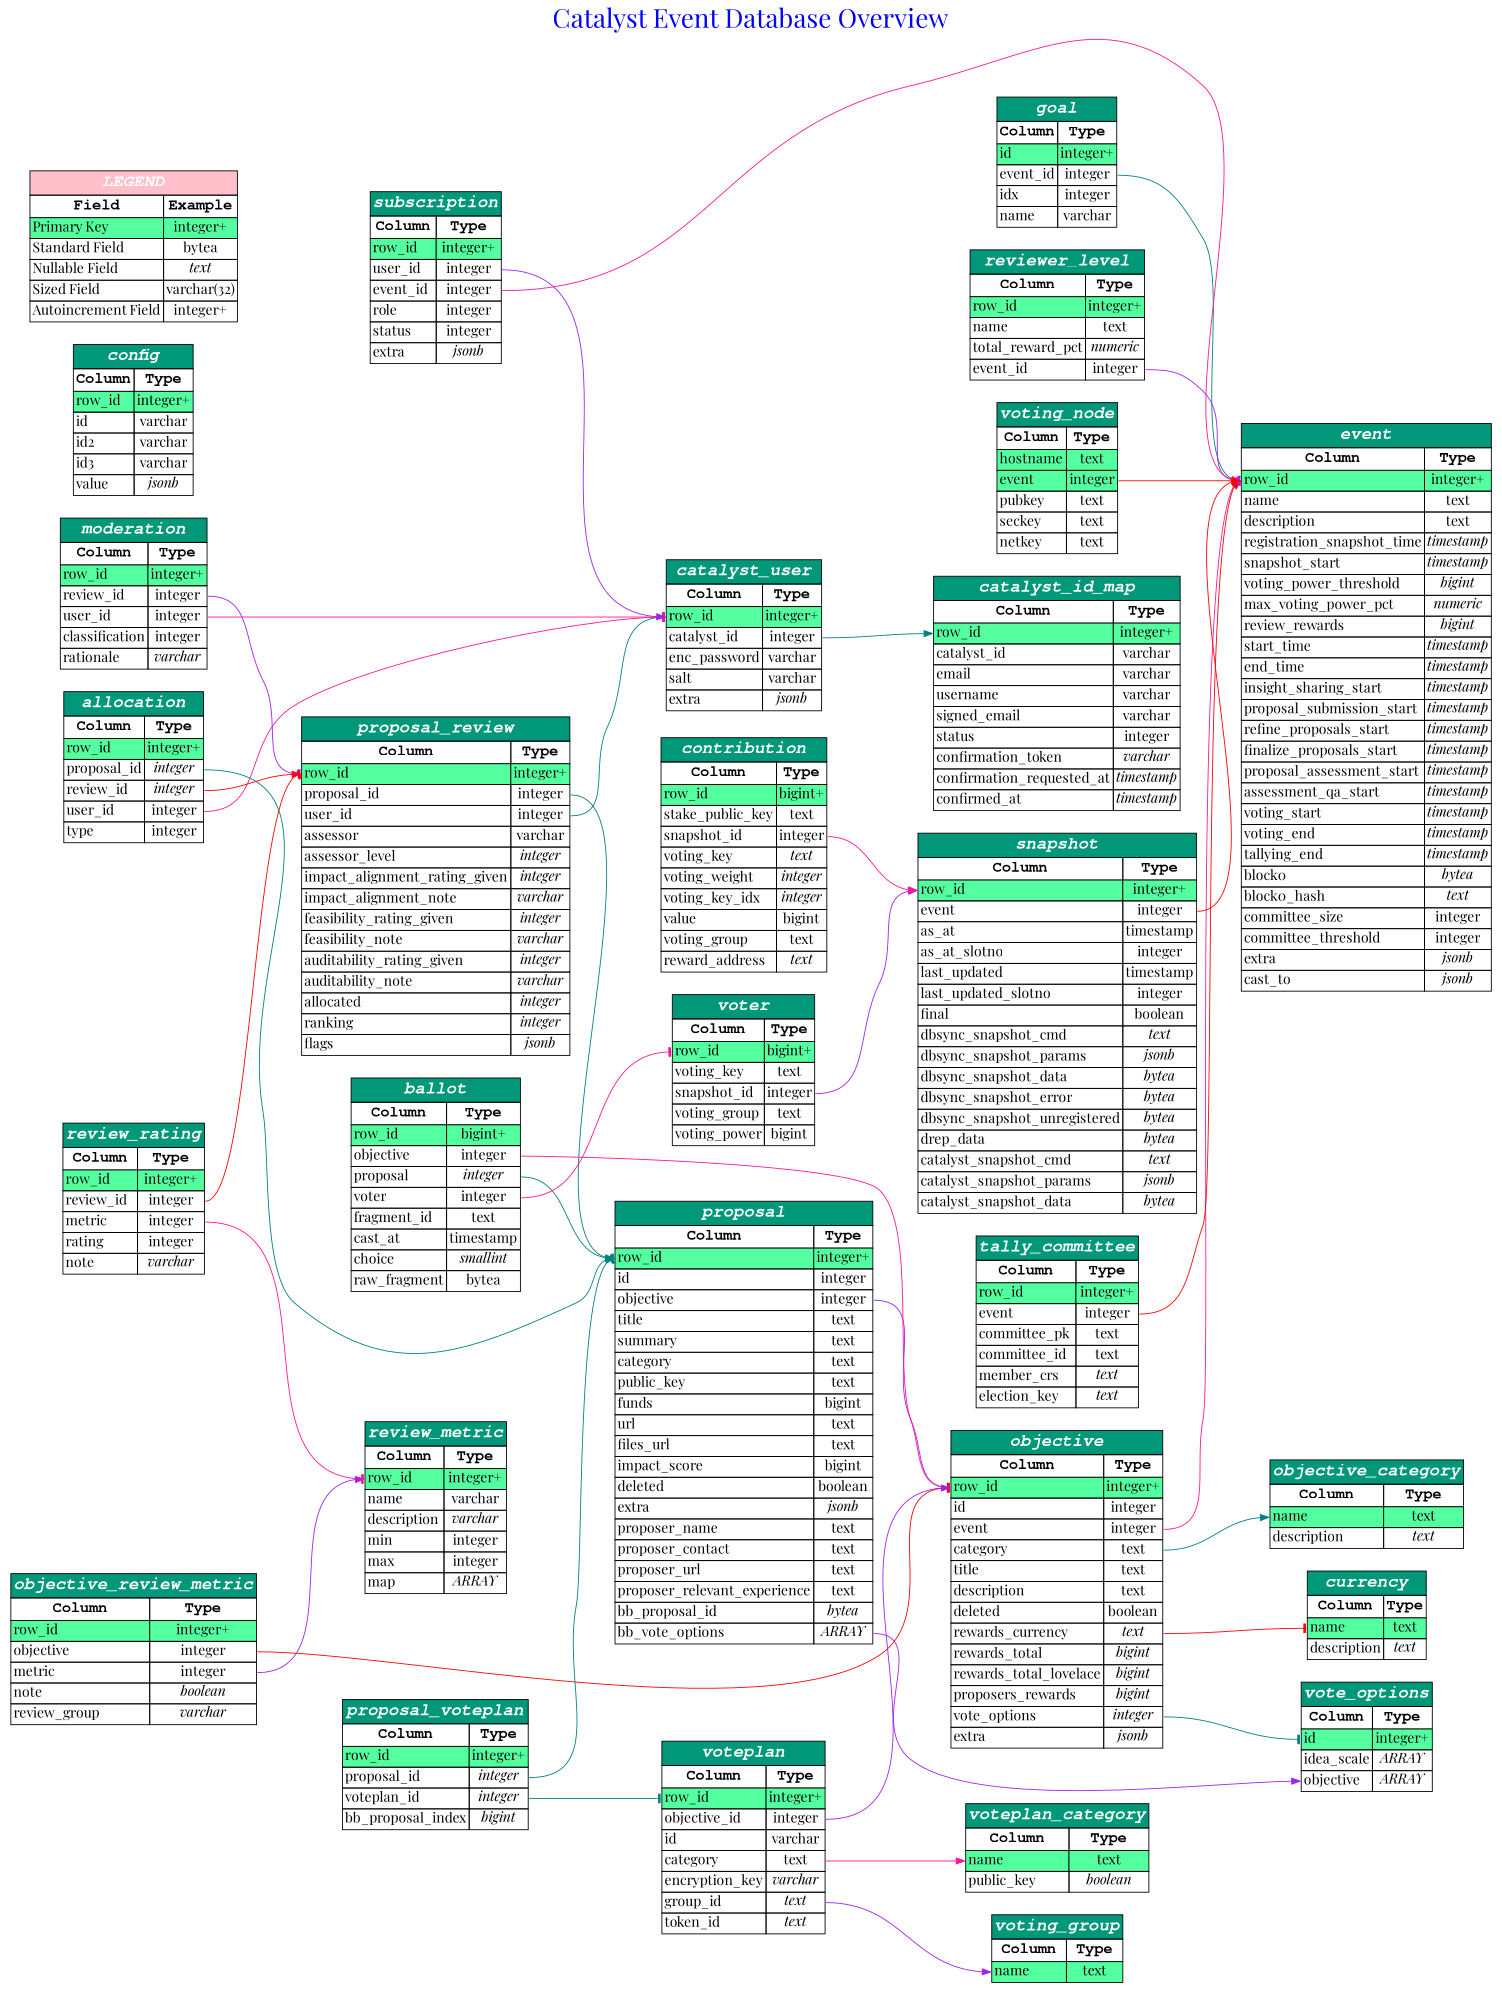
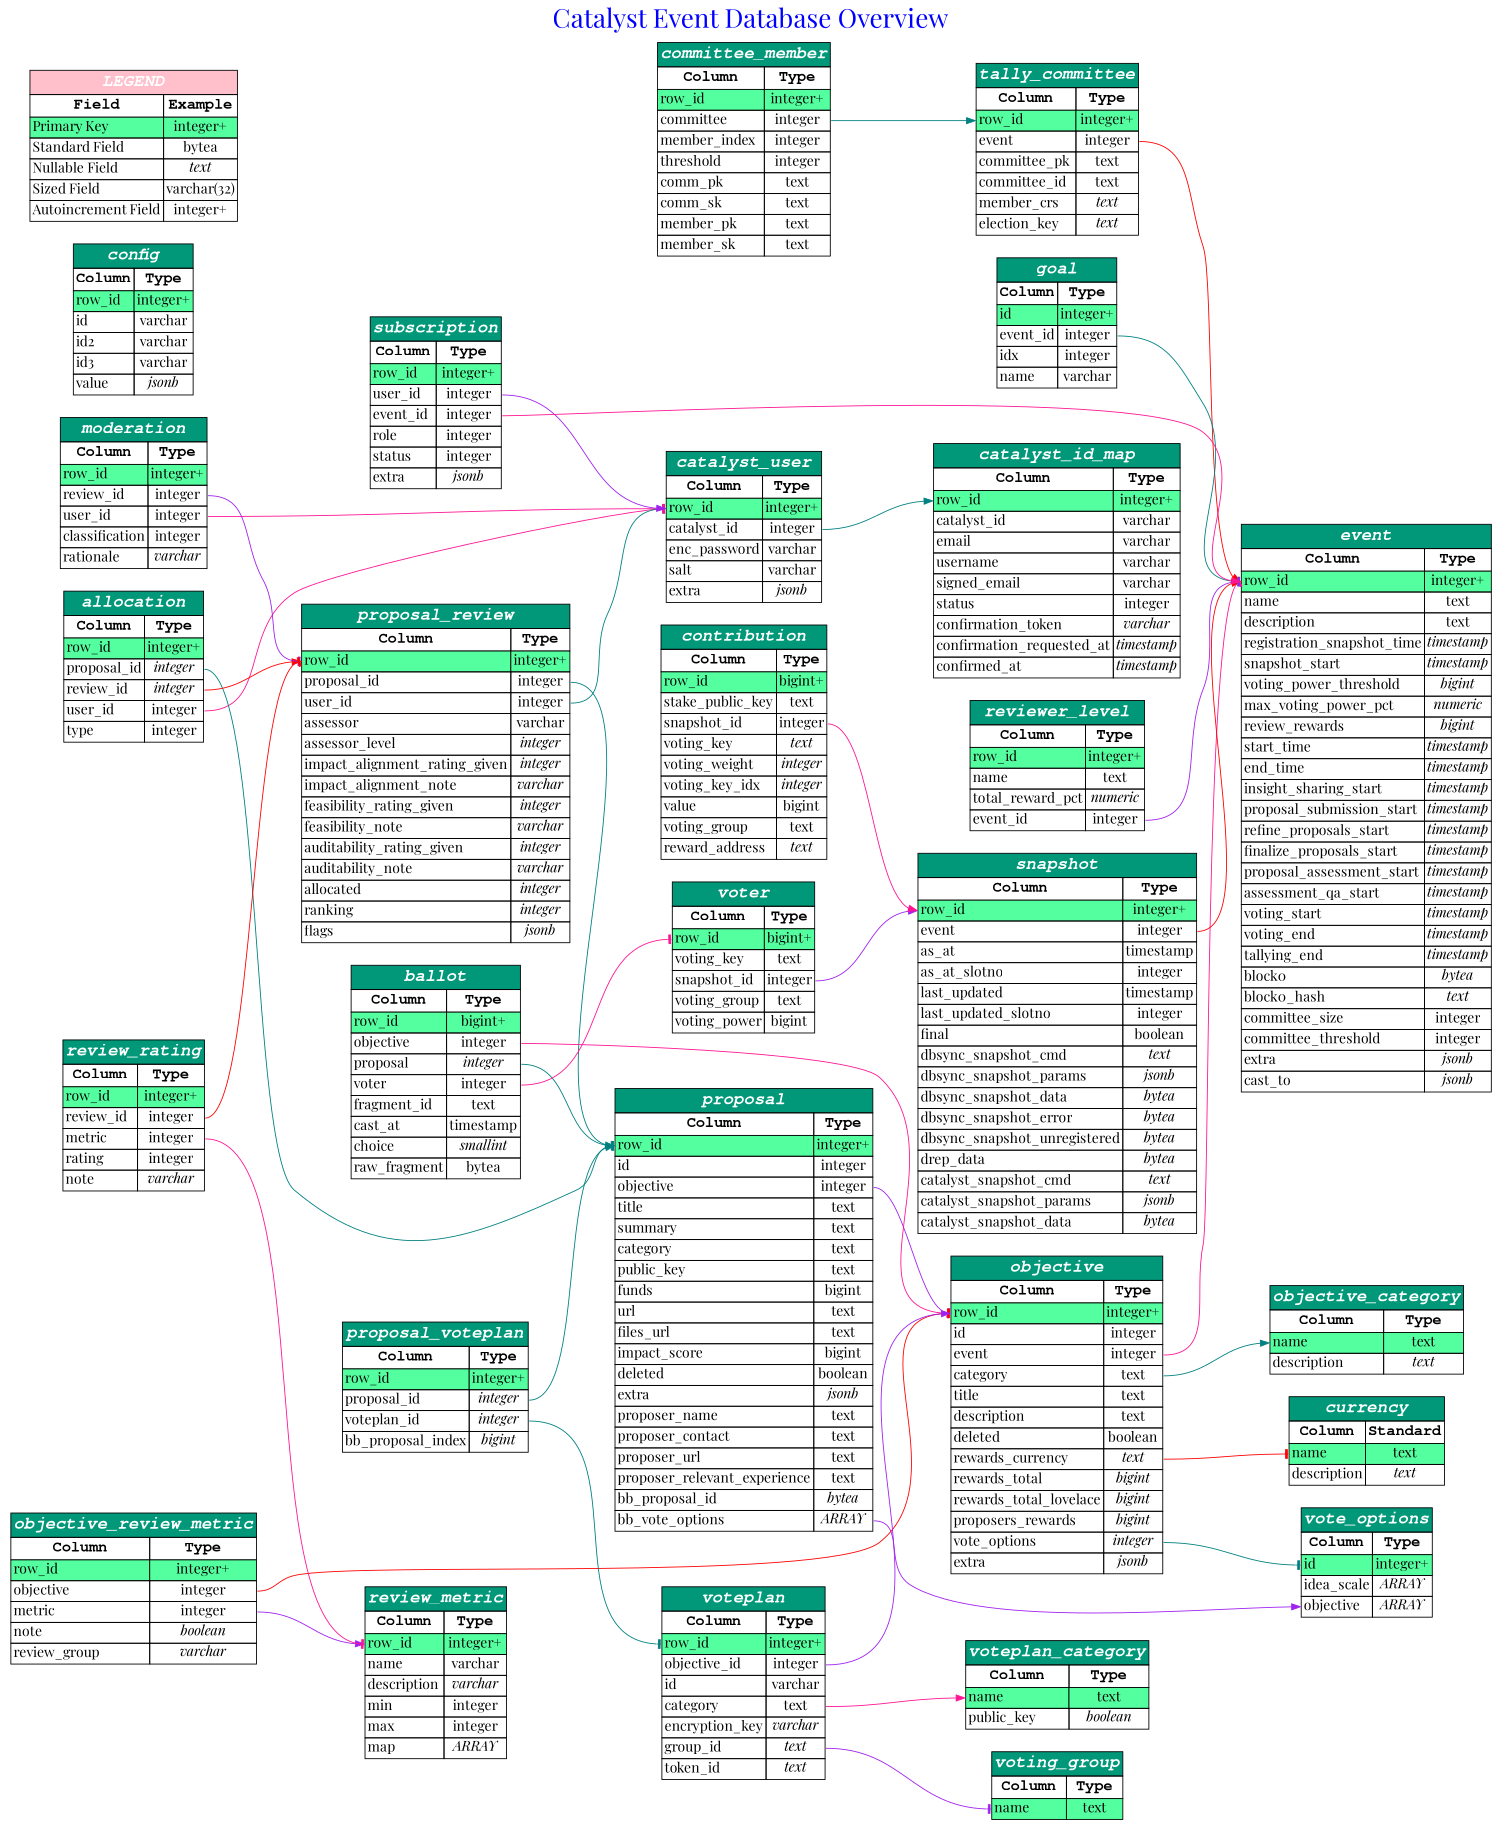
none -> (743, 149)
(1057, 478) -> none
(1405, 1605) -> (1405, 1431)
(905, 1935) -> (907, 1777)
